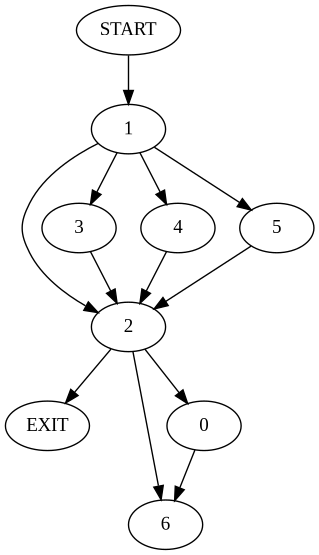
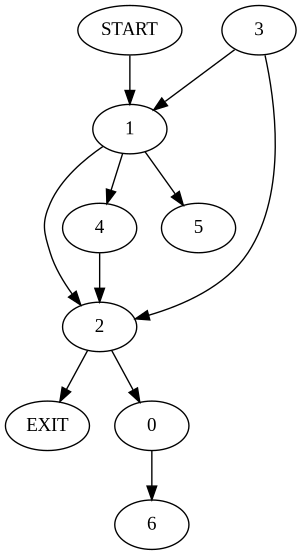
(107, 172) -> (200, 76)
(208, 274) -> none
(146, 419) -> none
